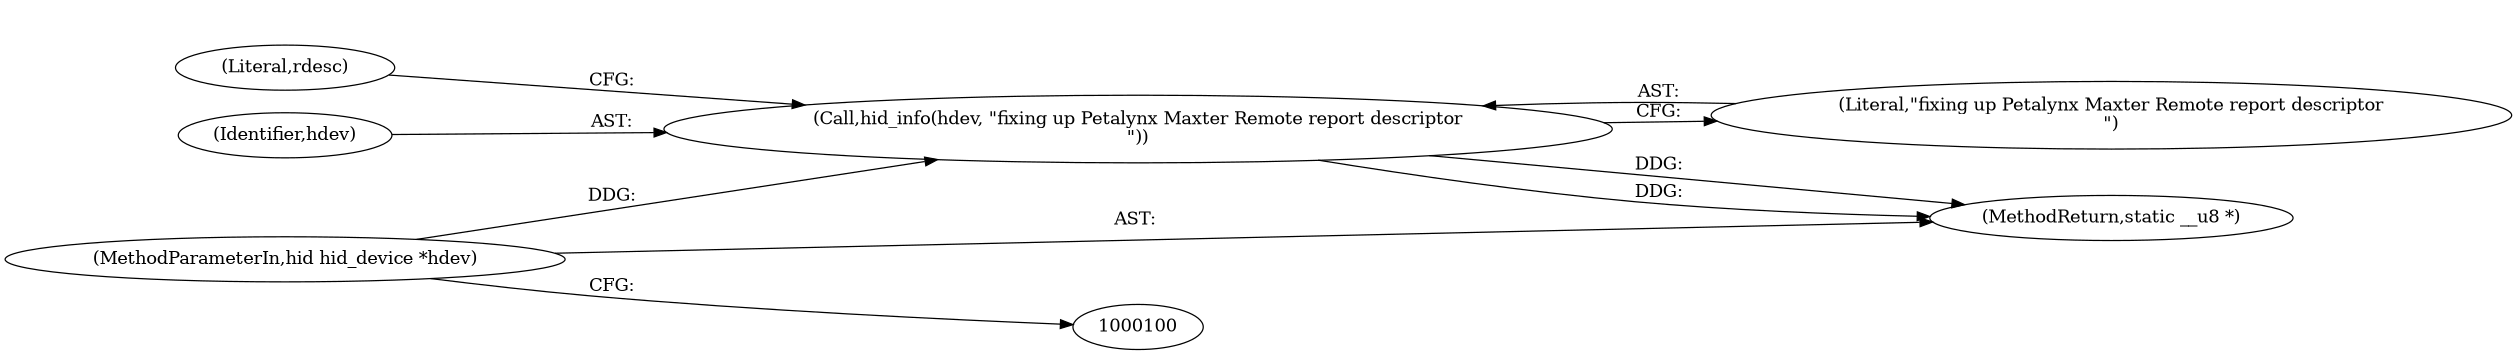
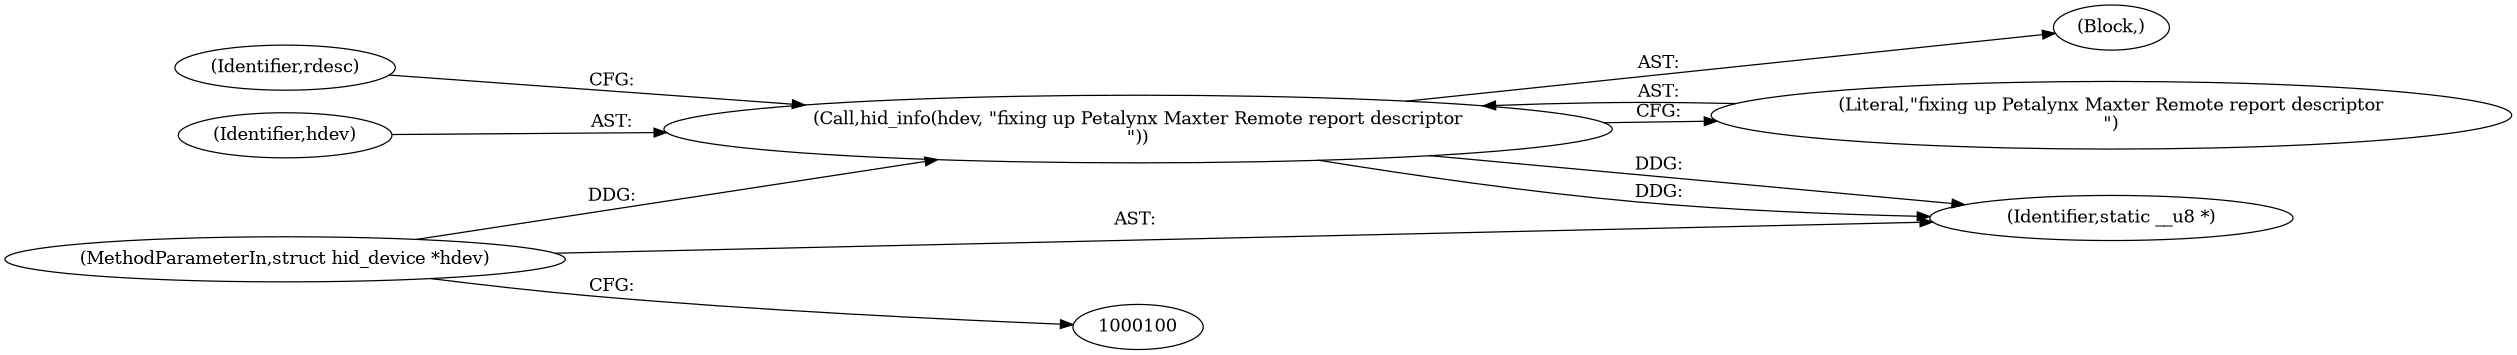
none -> (2111, 28)
(285, 68) -> (285, 68)
(2111, 218) -> (2111, 218)
(285, 259) -> (285, 259)
